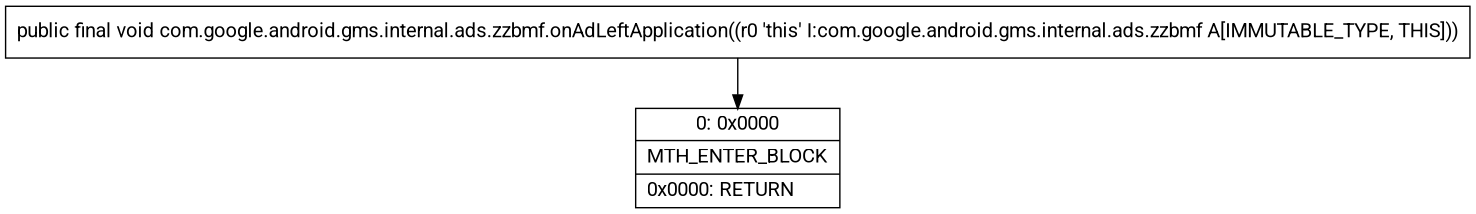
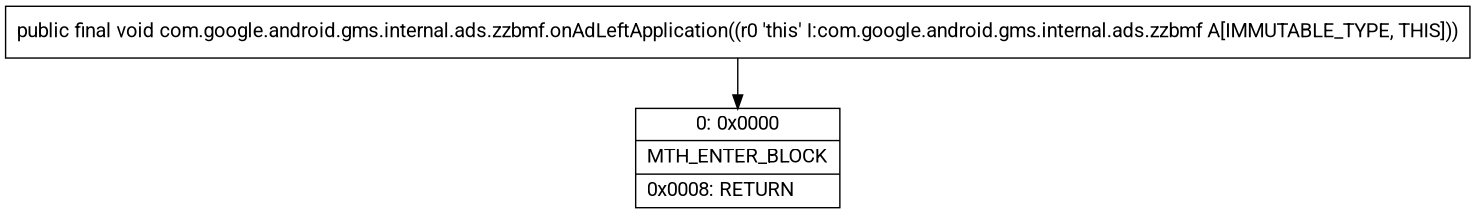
(729, 190) -> (729, 190)
